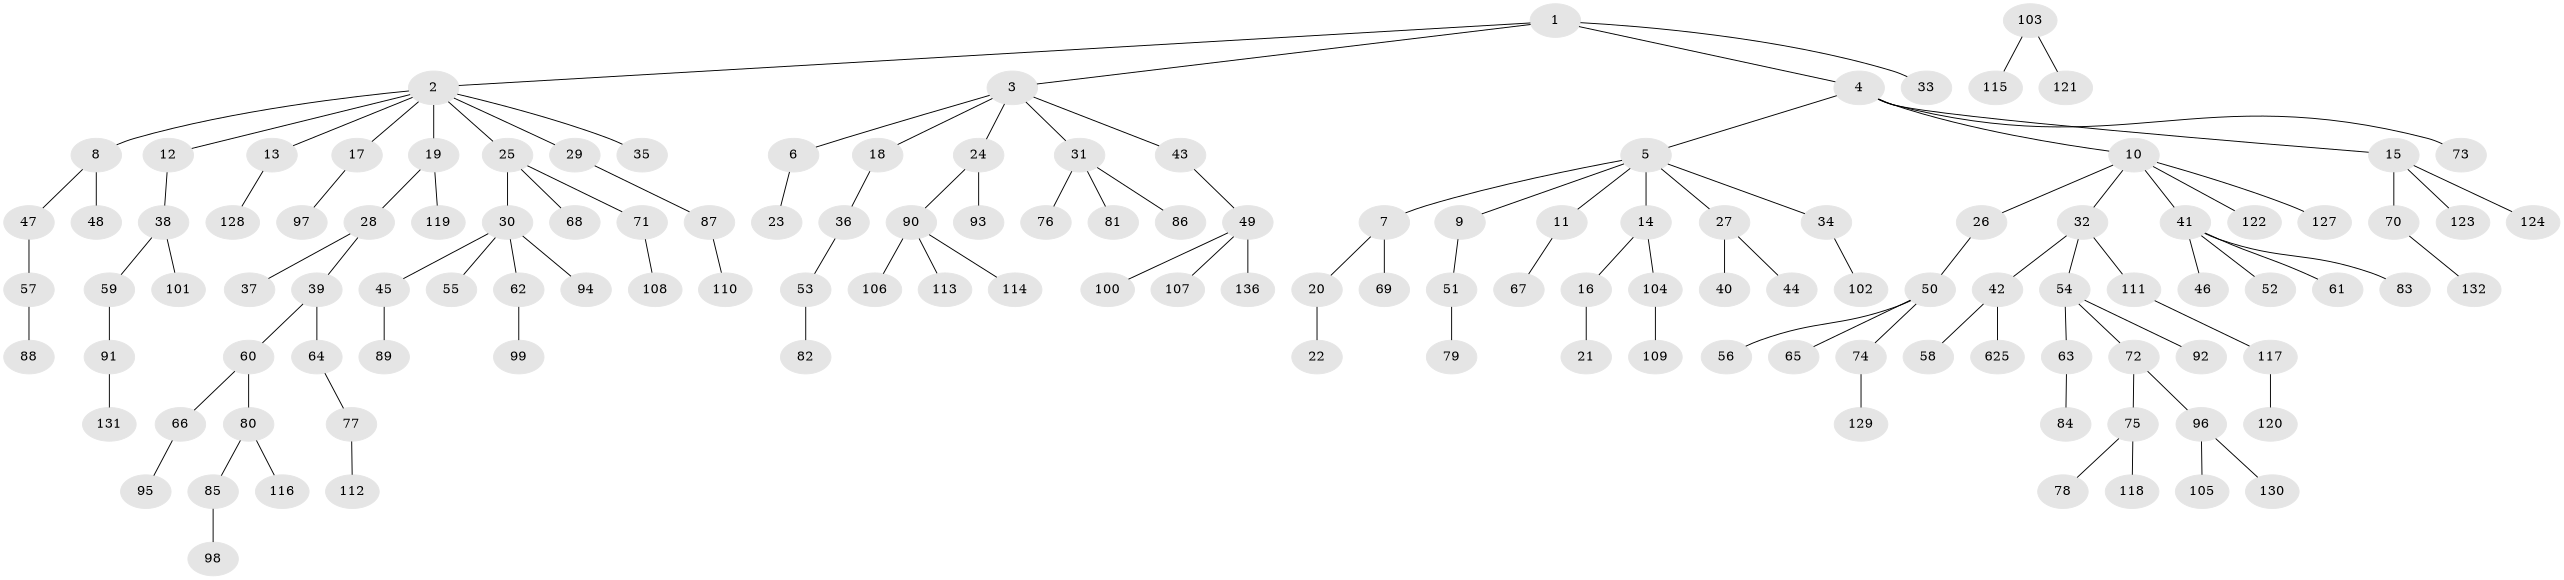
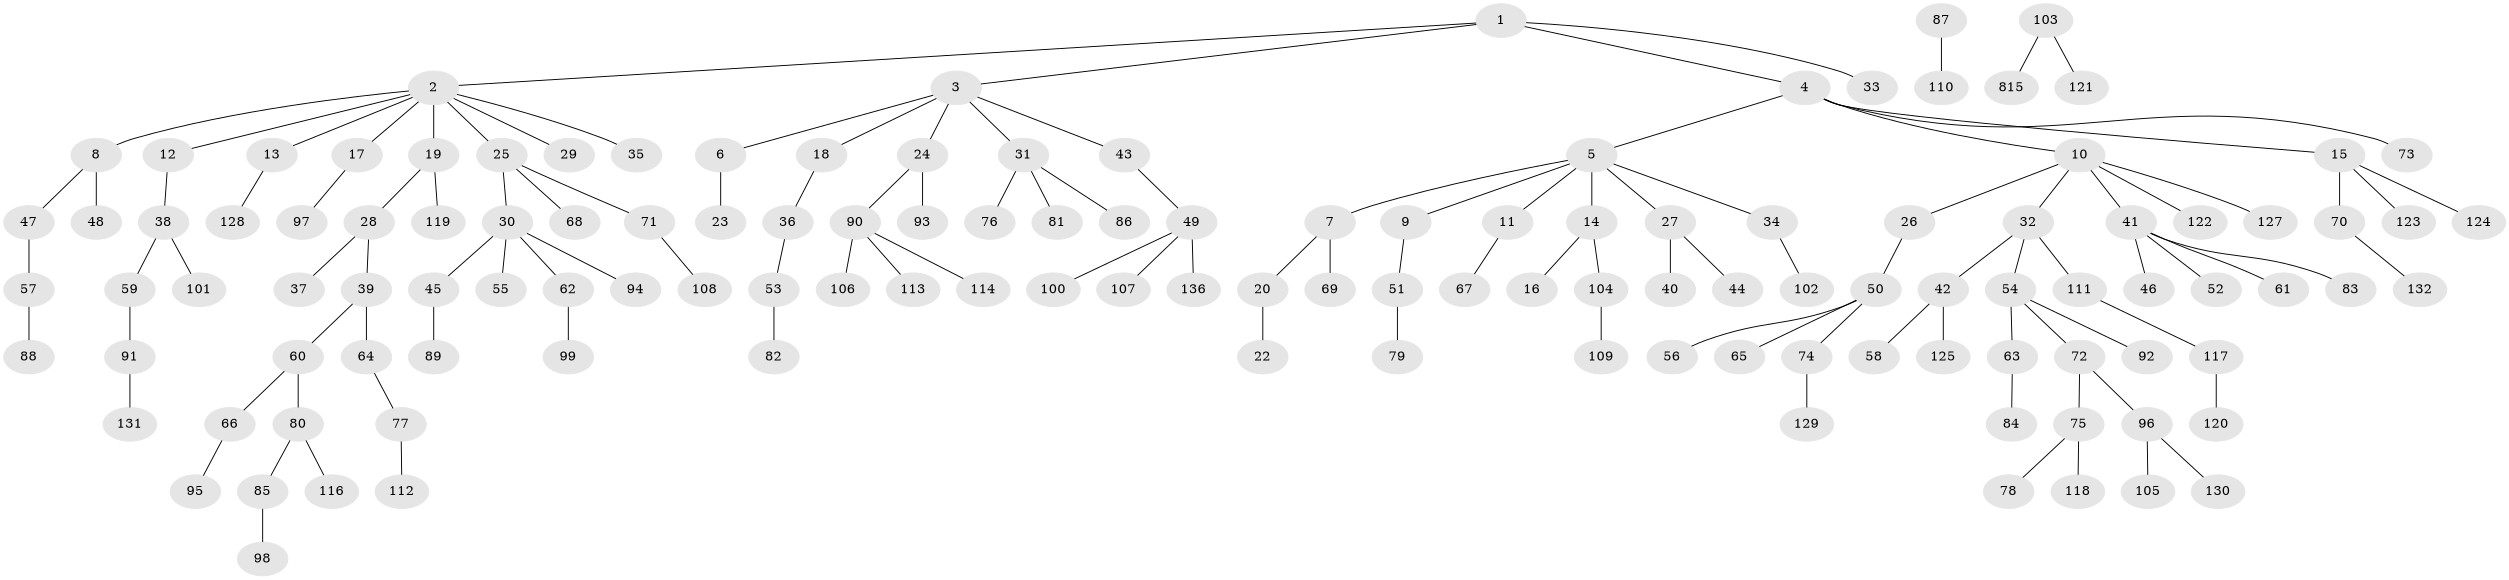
(1996, 88) -> (2012, 88)
(642, 189) -> none
(1586, 357) -> none
(1998, 357) -> (1943, 357)
